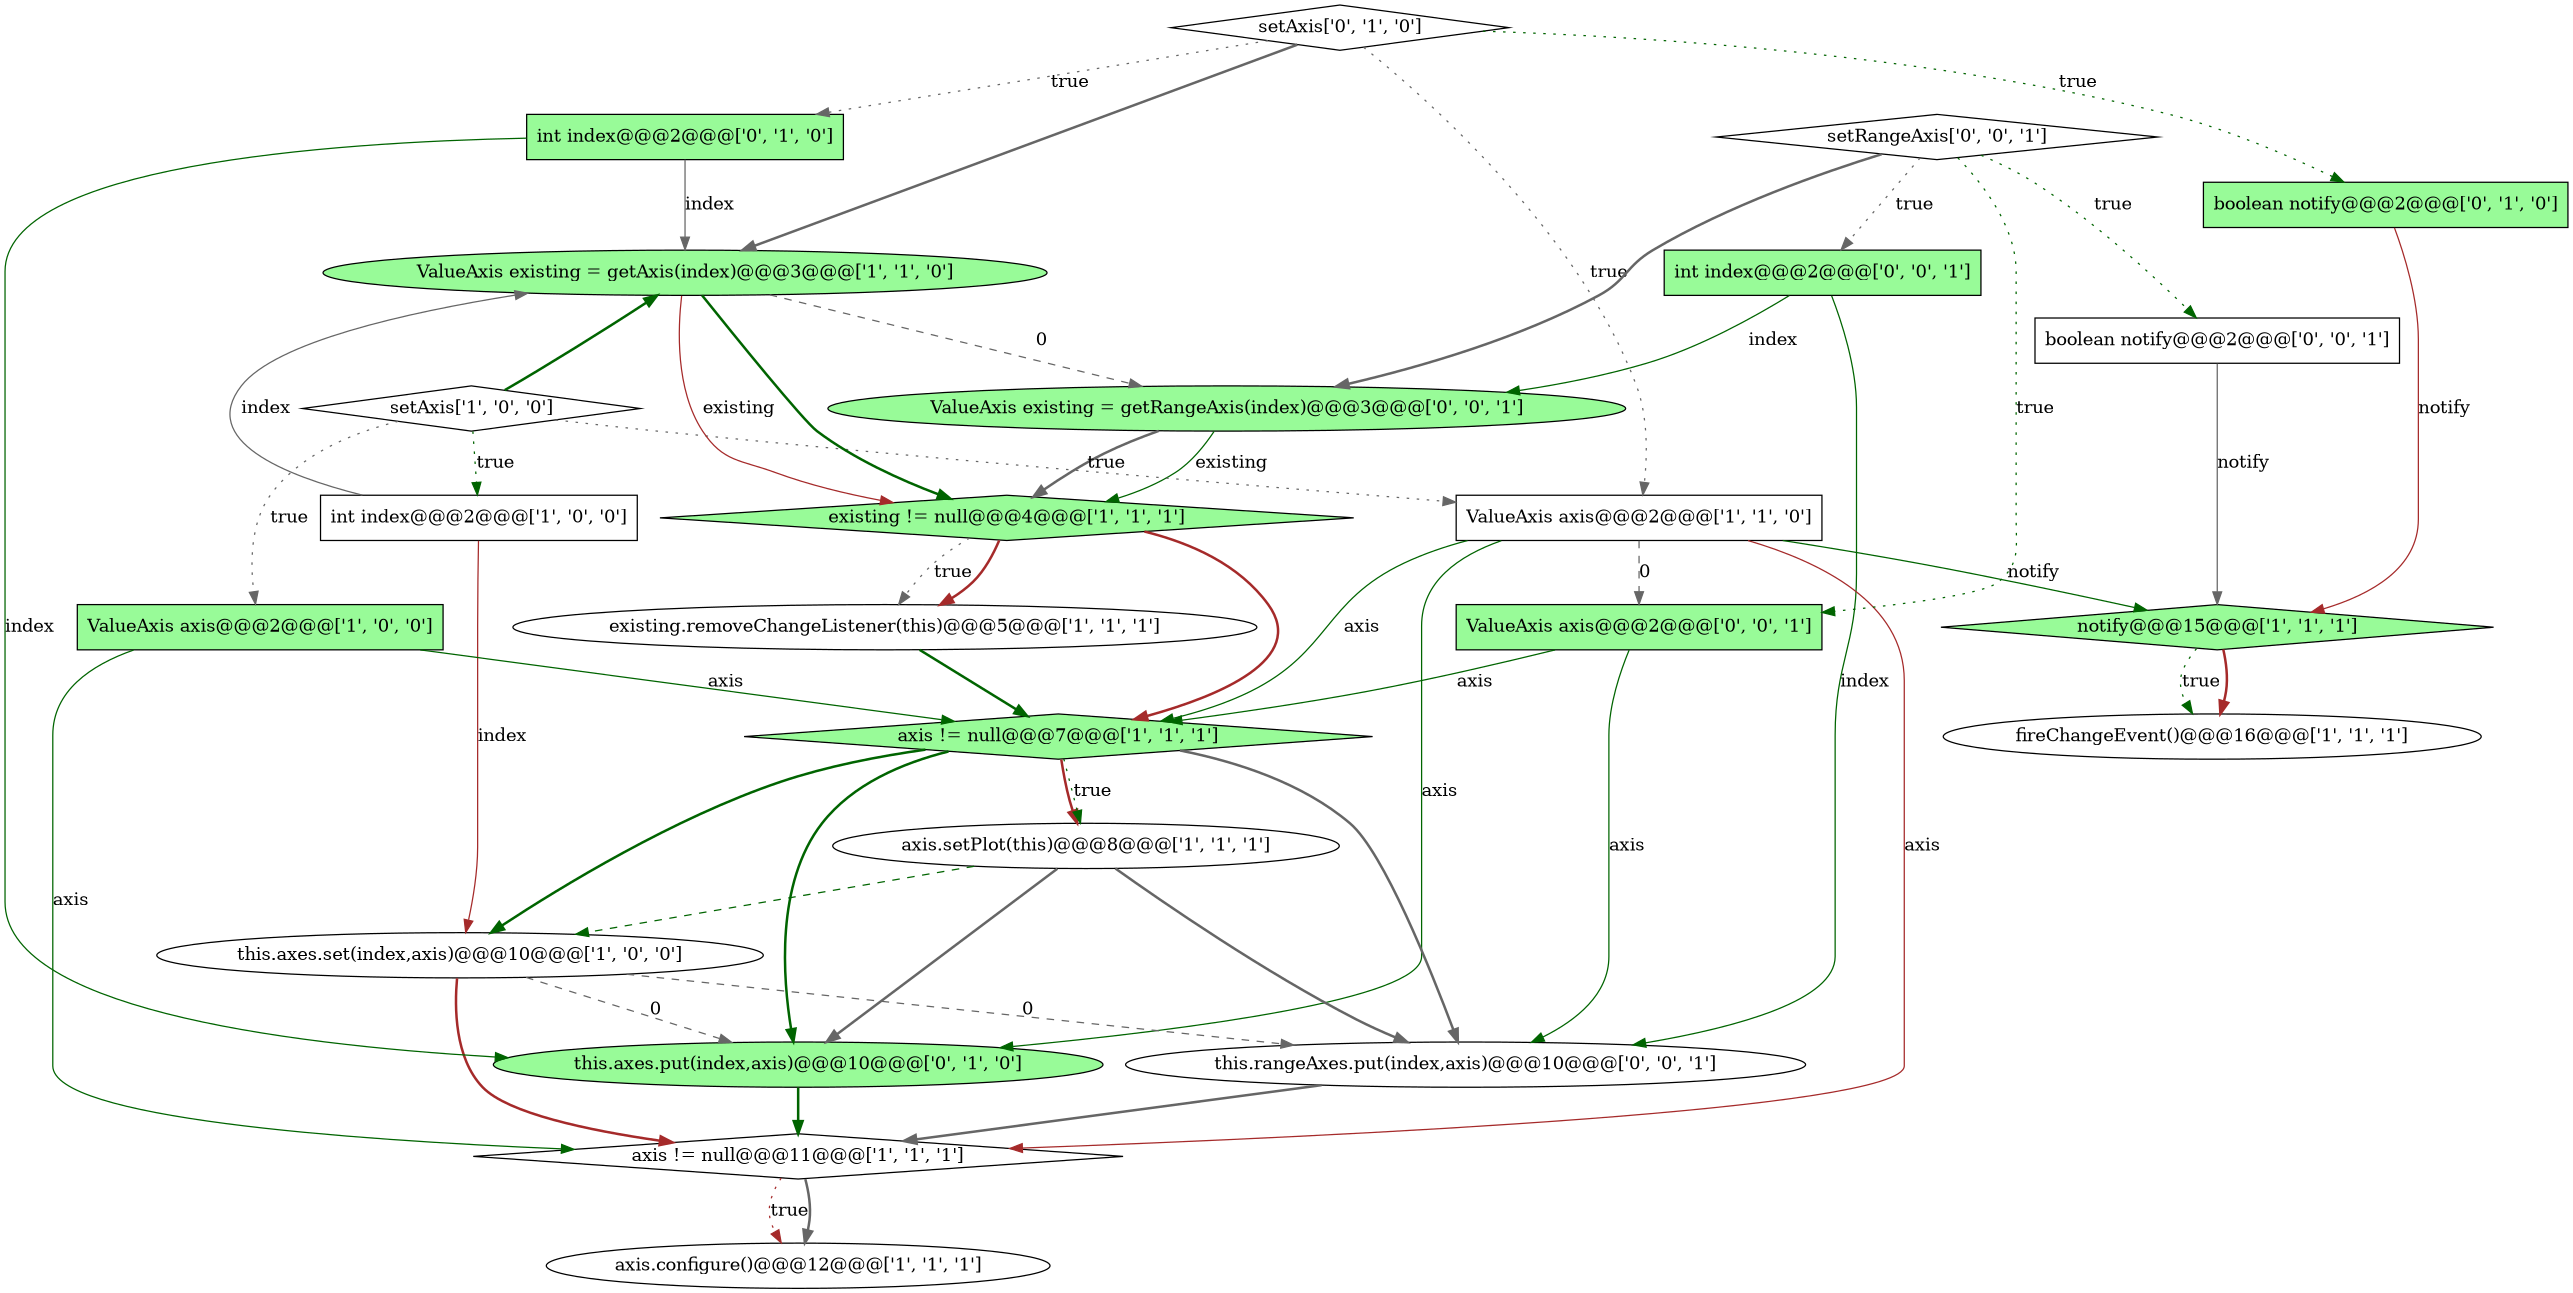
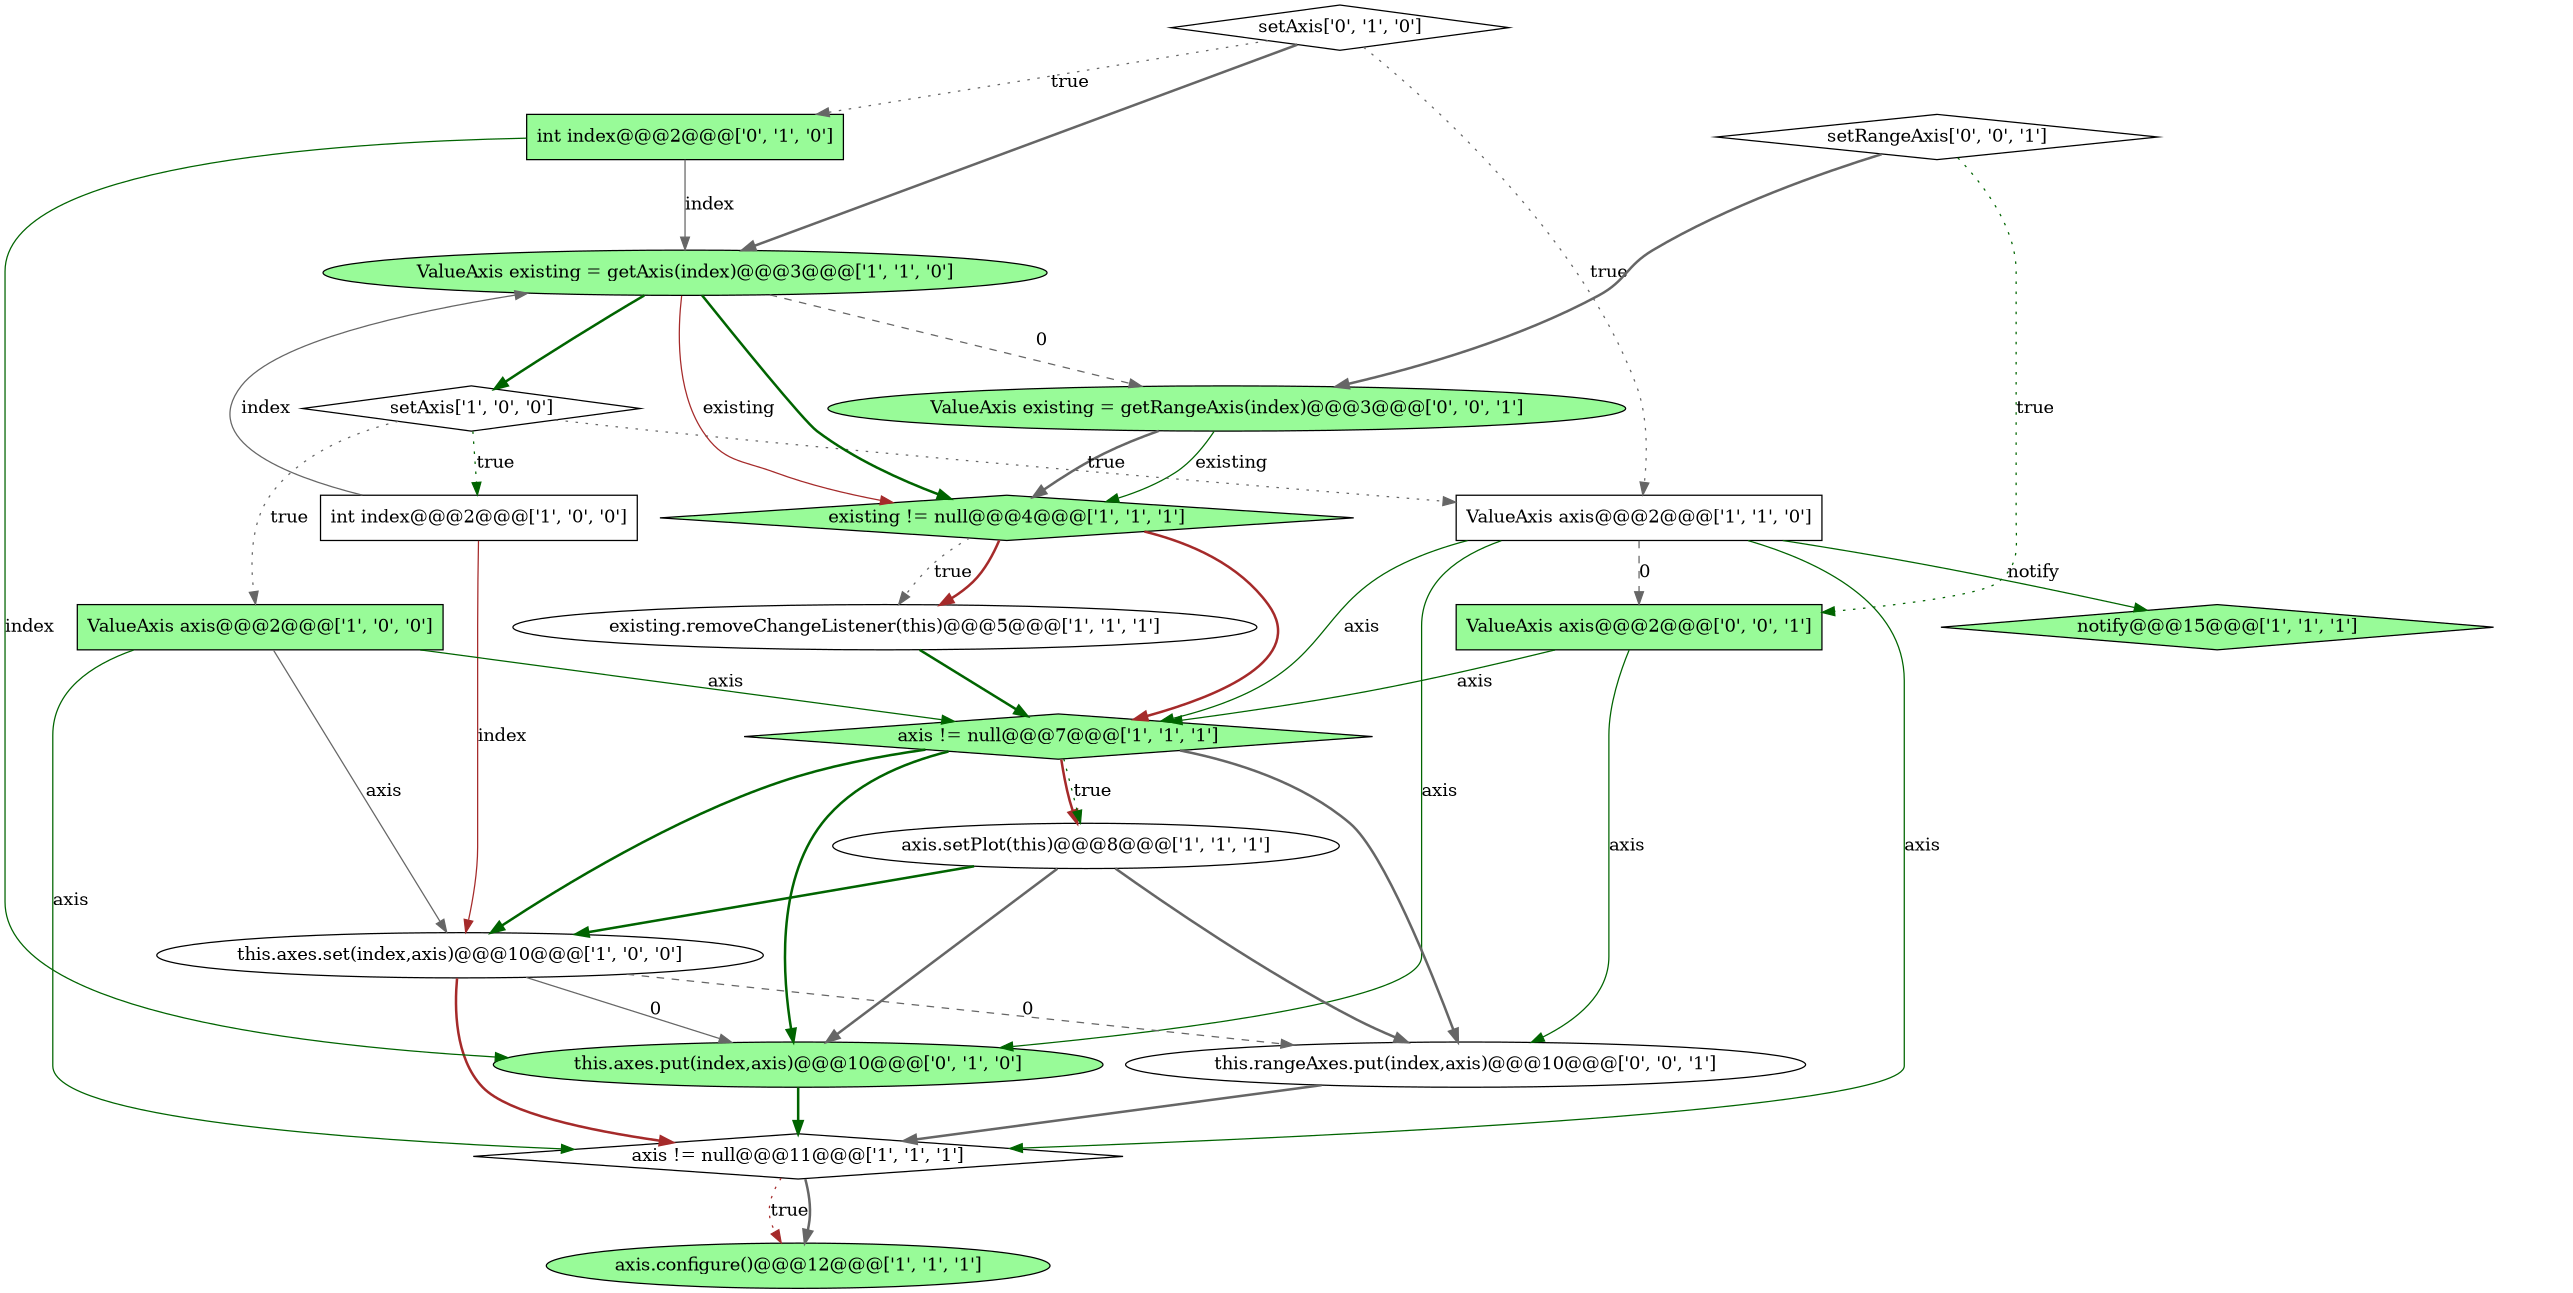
(2386, 205) -> none
(1823, 273) -> none
(2217, 341) -> none
(576, 347) -> (574, 338)
(2212, 737) -> none
none -> (357, 786)
(781, 899) -> (781, 899)
(623, 1008) -> (623, 1008)
(1771, 1101) -> (1771, 1101)
(798, 1266) -> (798, 1266)
